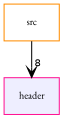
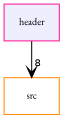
(32, 54) -> (32, 54)
